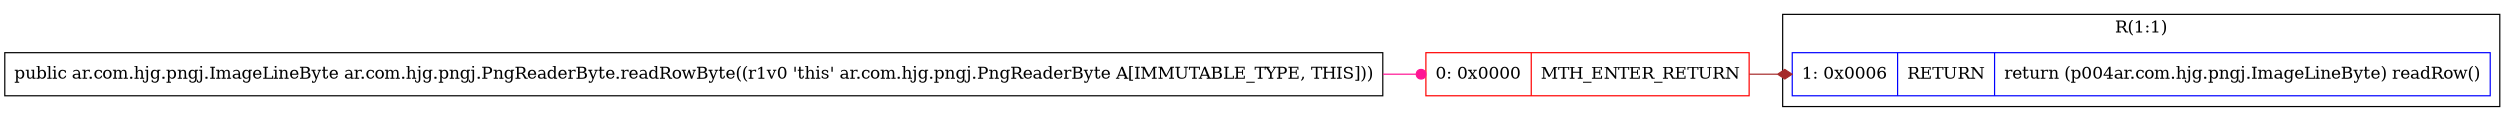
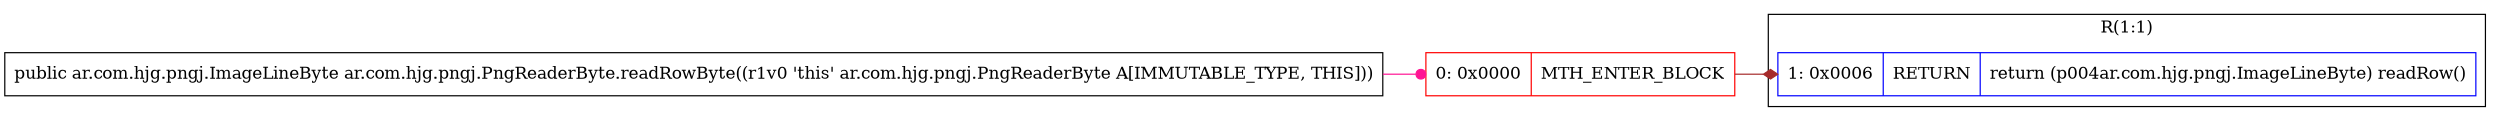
(1640, 74) -> (1633, 74)
